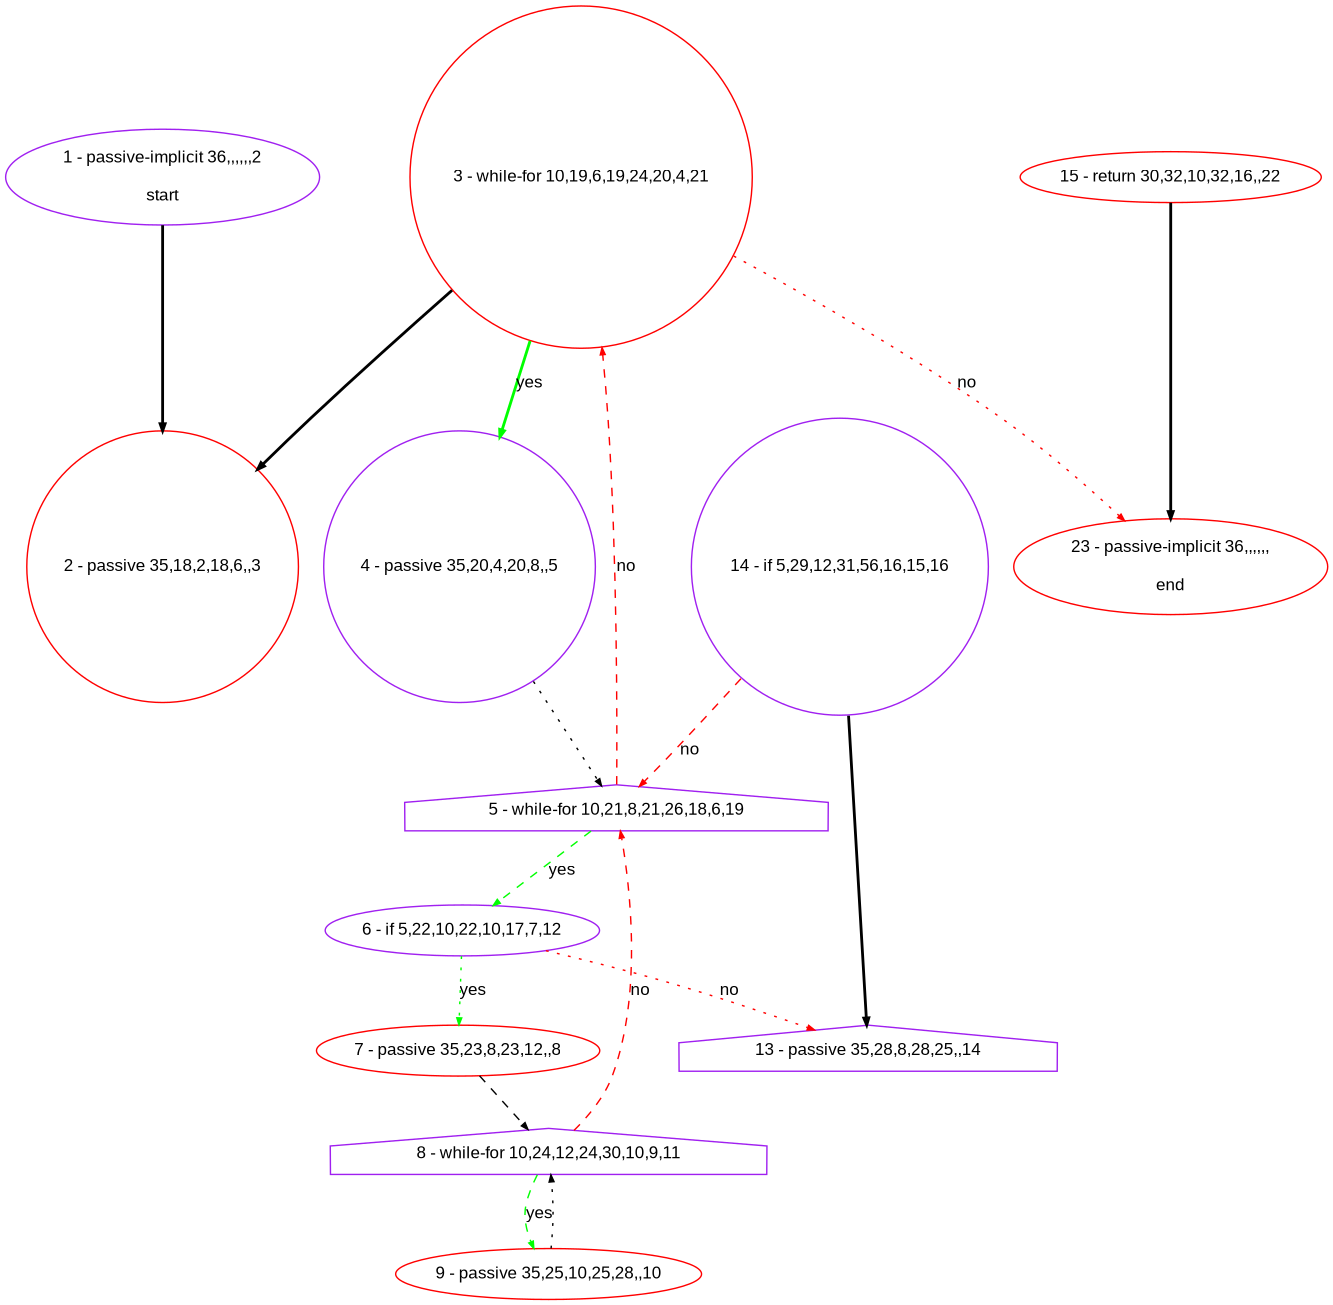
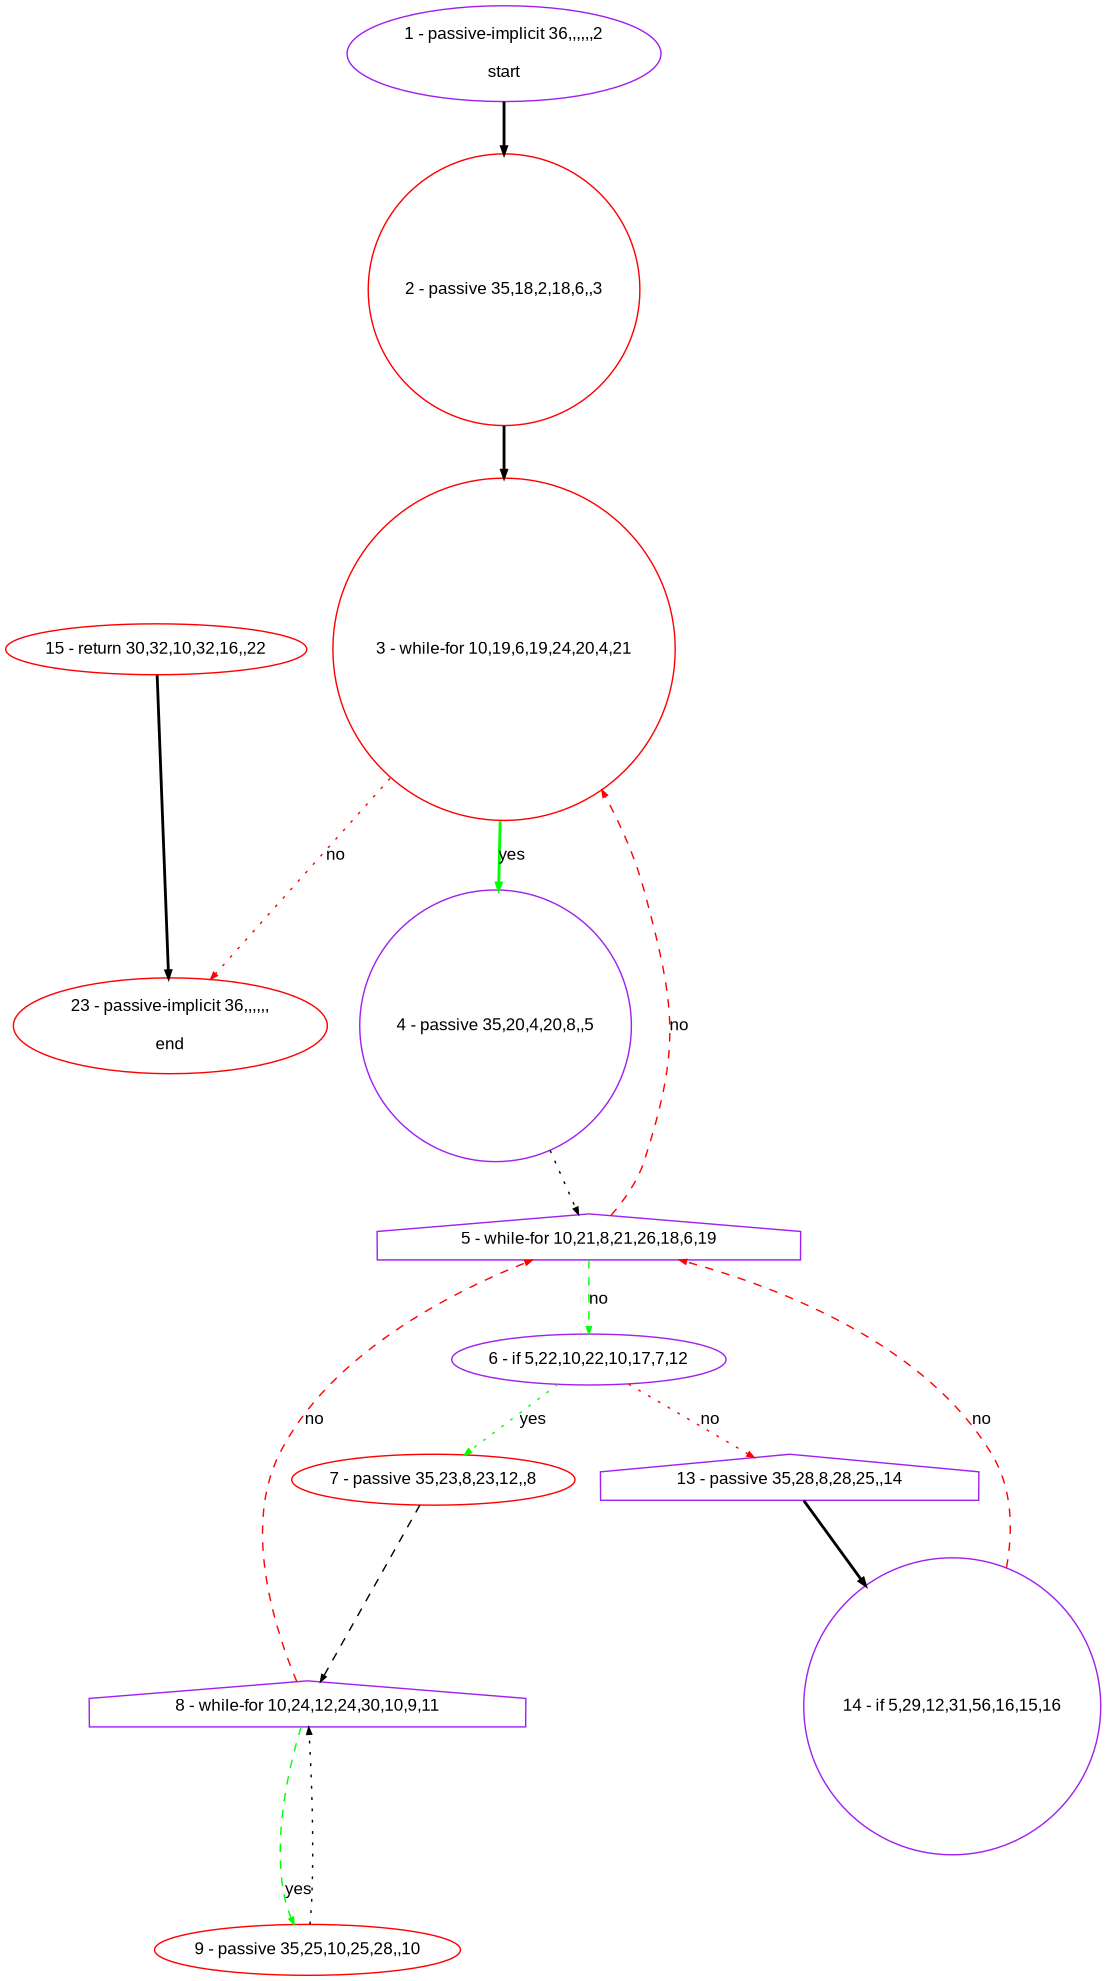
(356, 376) -> (504, 448)
(857, 867) -> (833, 1540)
(562, 870) -> (599, 1299)
